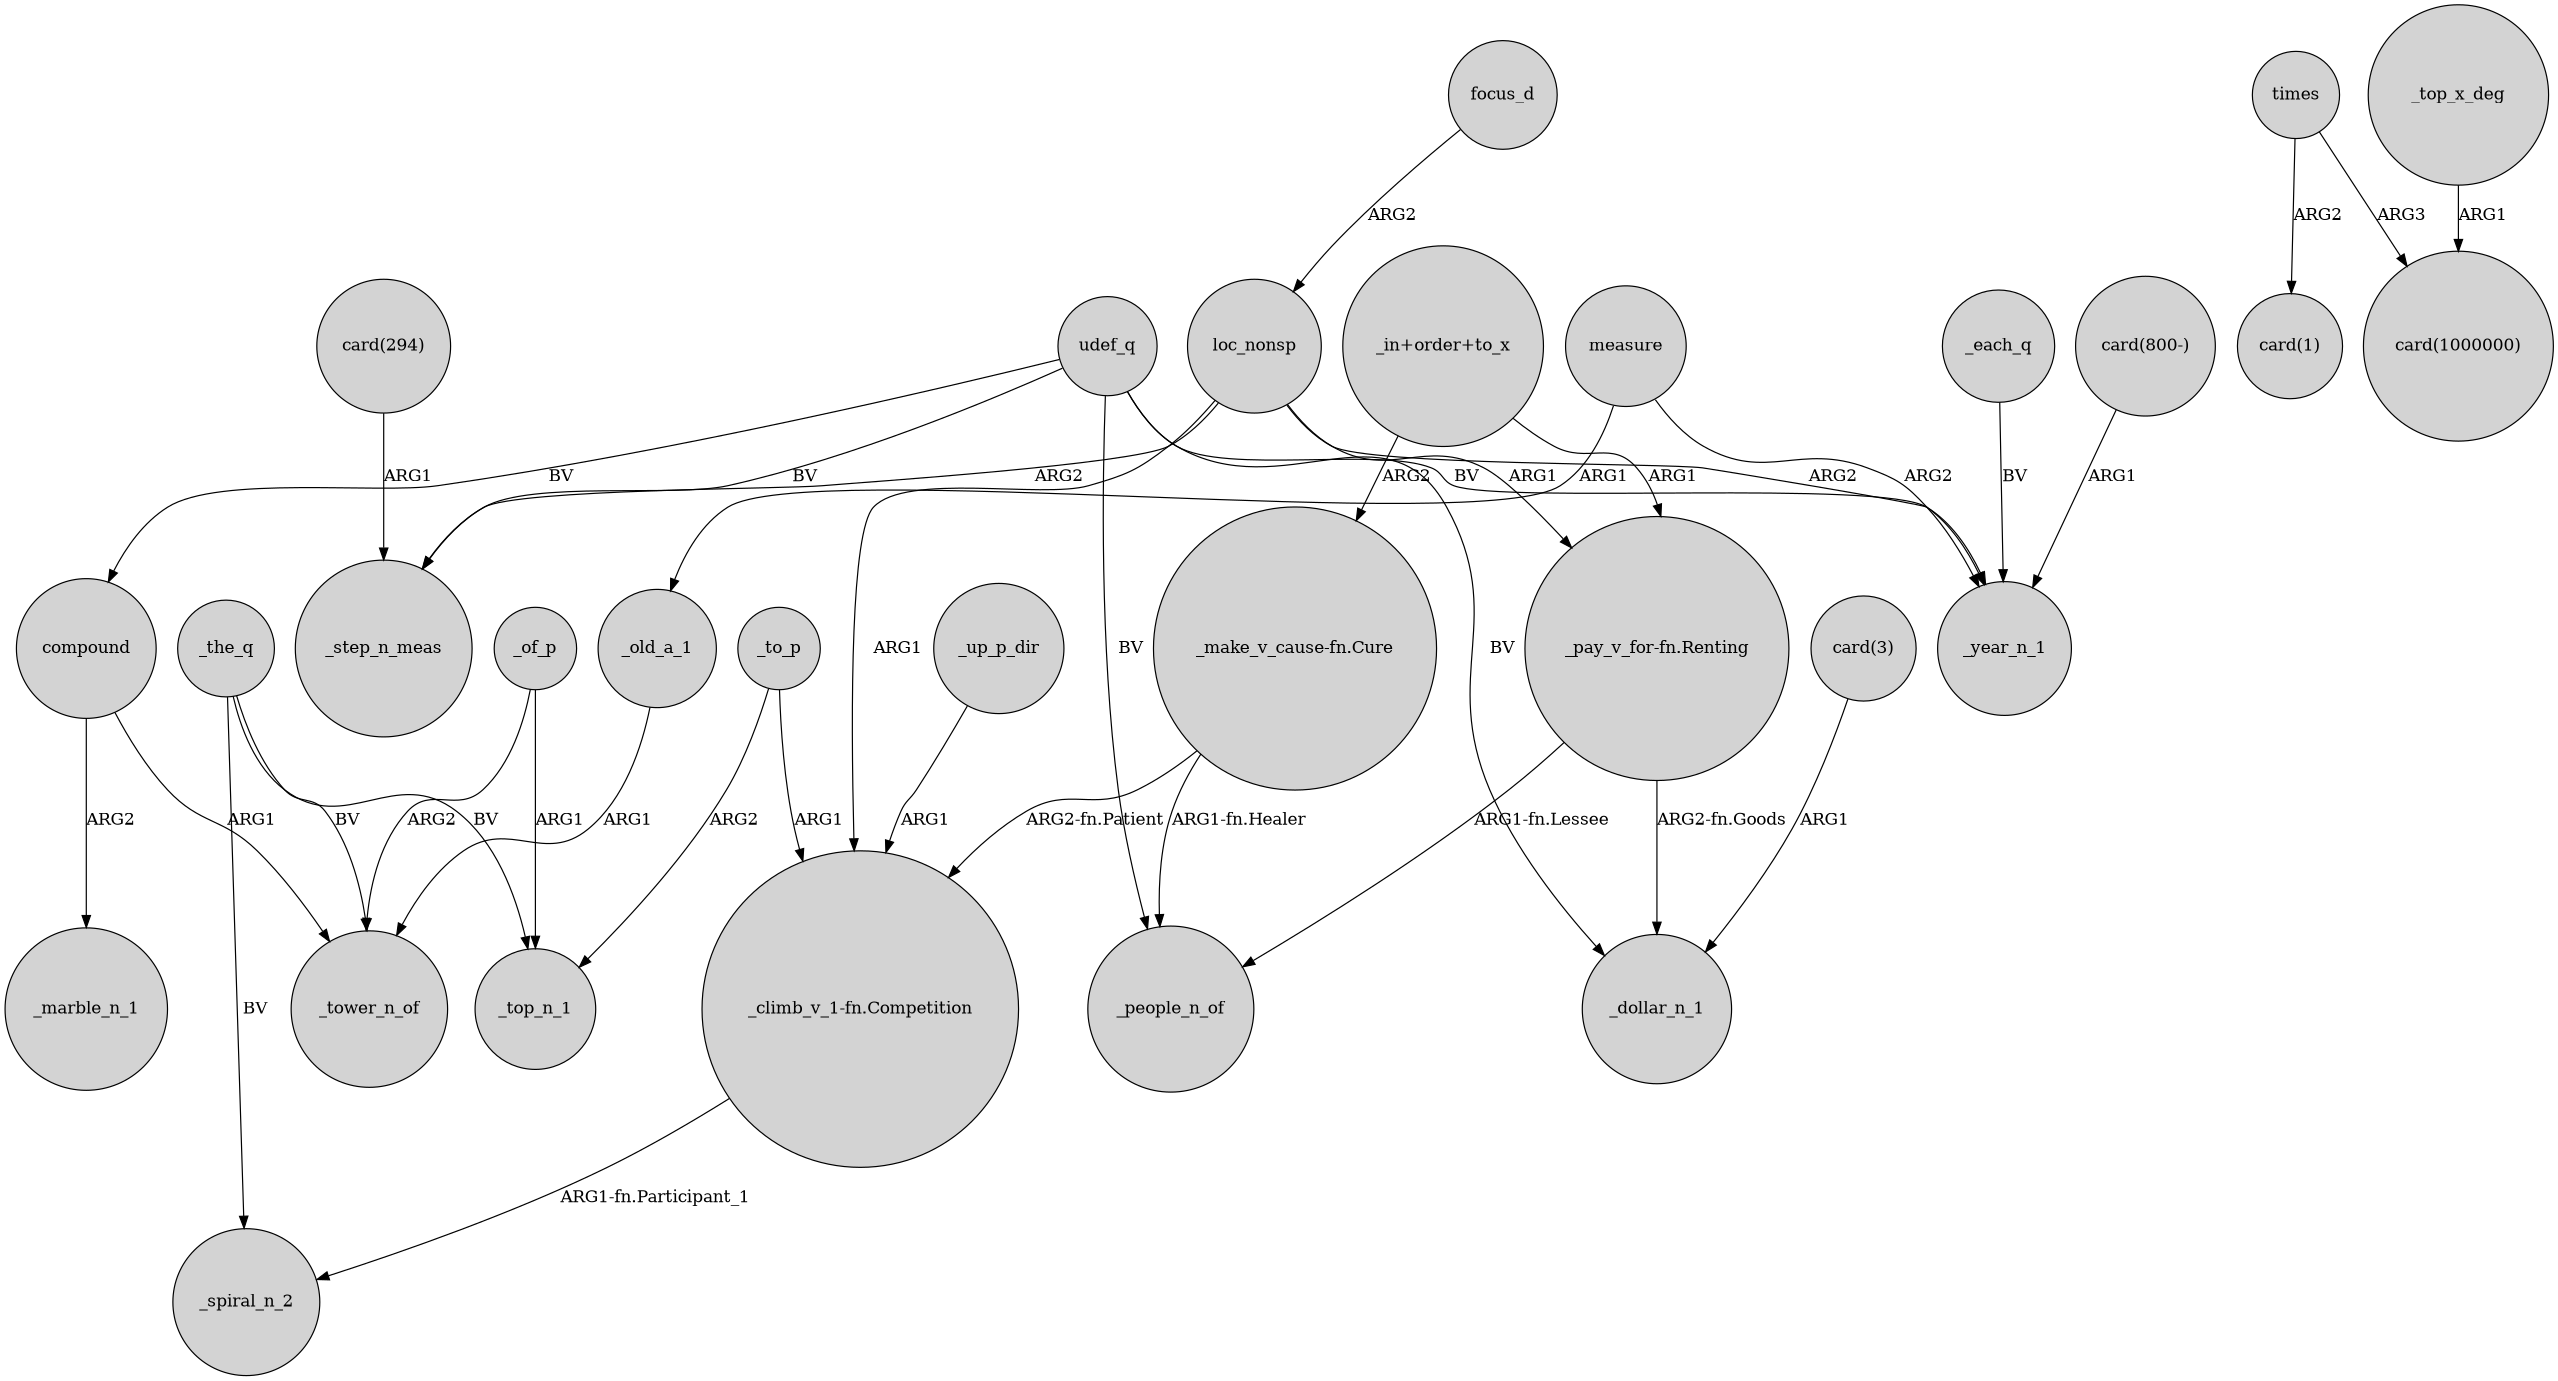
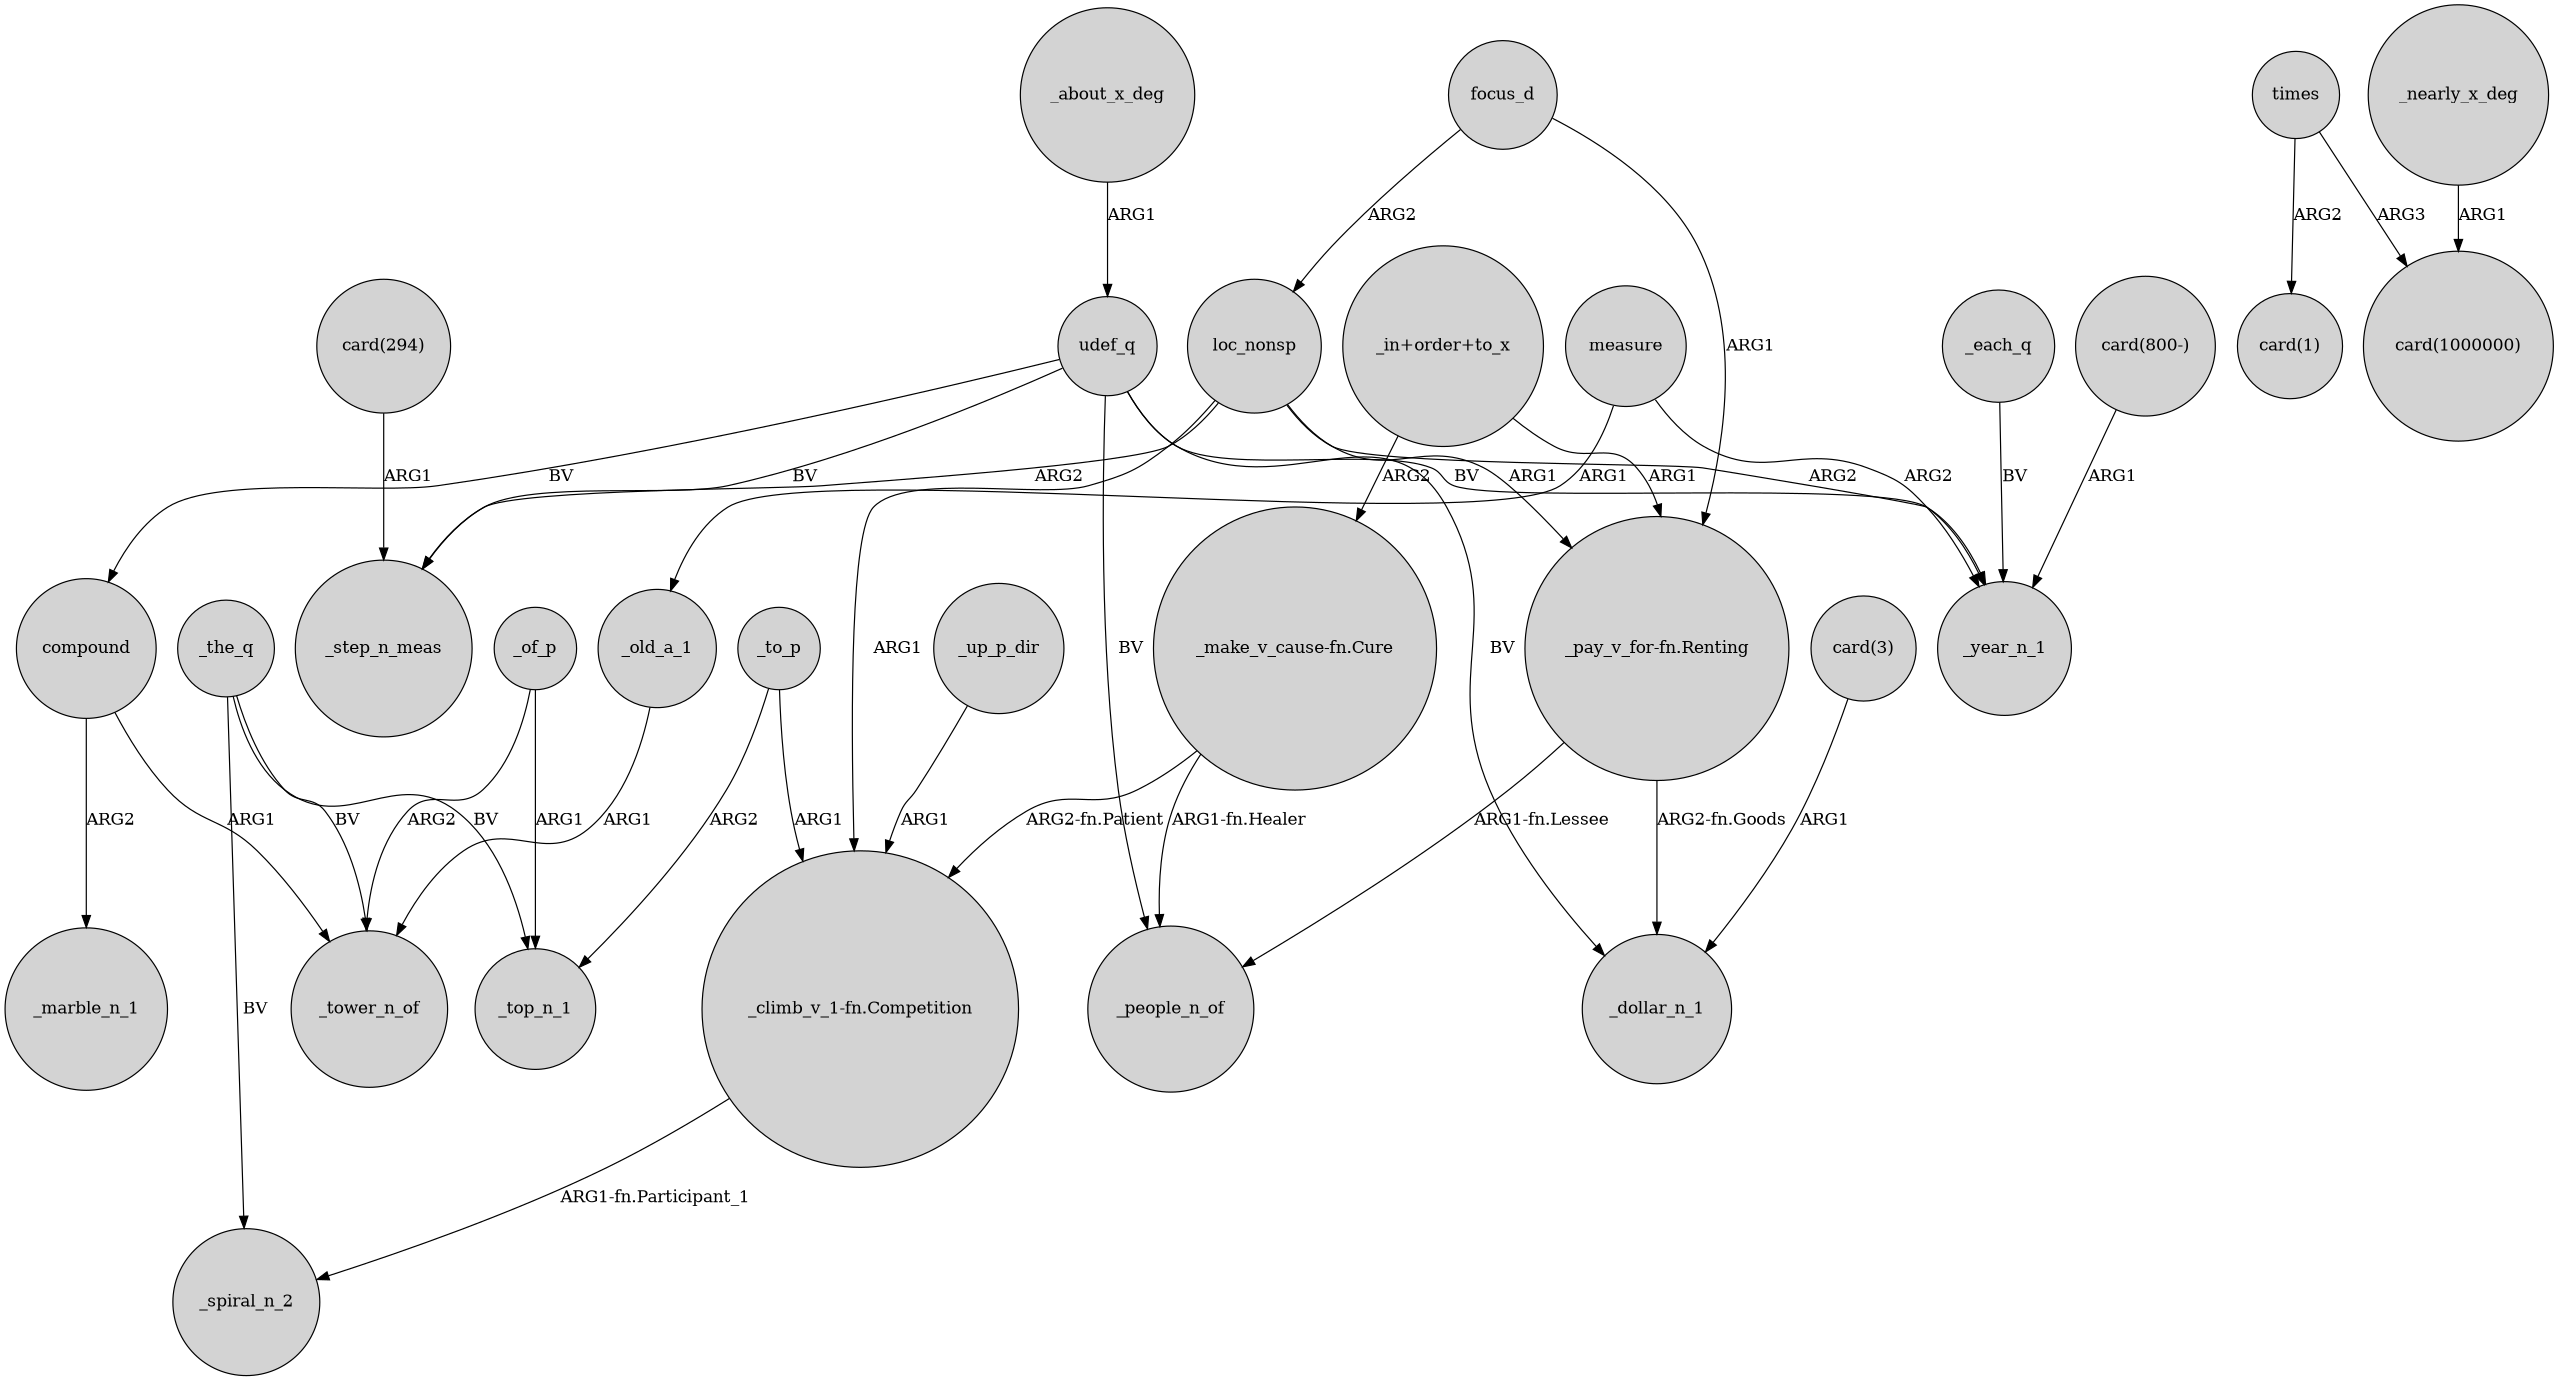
none -> (1108, 95)
(2458, 95) -> (2458, 95)
none -> (1712, 281)
